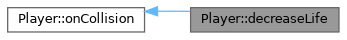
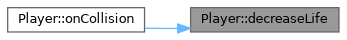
(174, 11) -> (161, 28)
